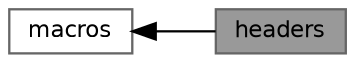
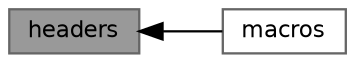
(186, 31) -> (193, 31)
